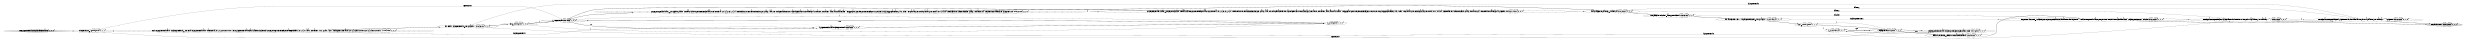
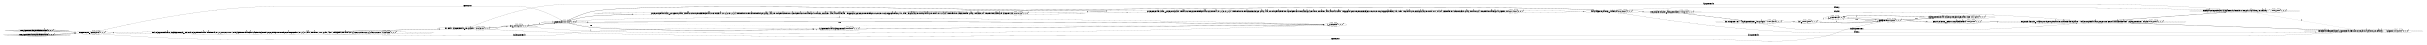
(2444, 25) -> none
none -> (37, 31)
